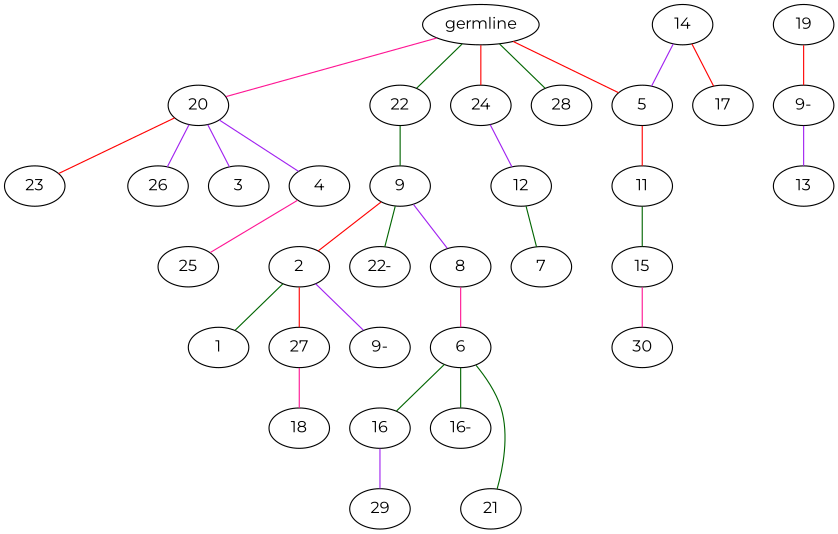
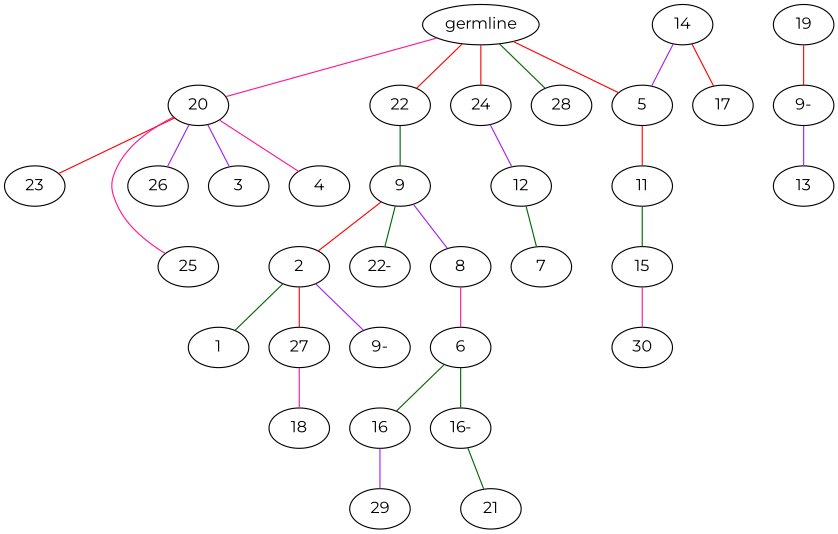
(439, 66) -> (439, 66)
(259, 146) -> (259, 146)
(254, 226) -> (112, 182)
(504, 424) -> (476, 468)
